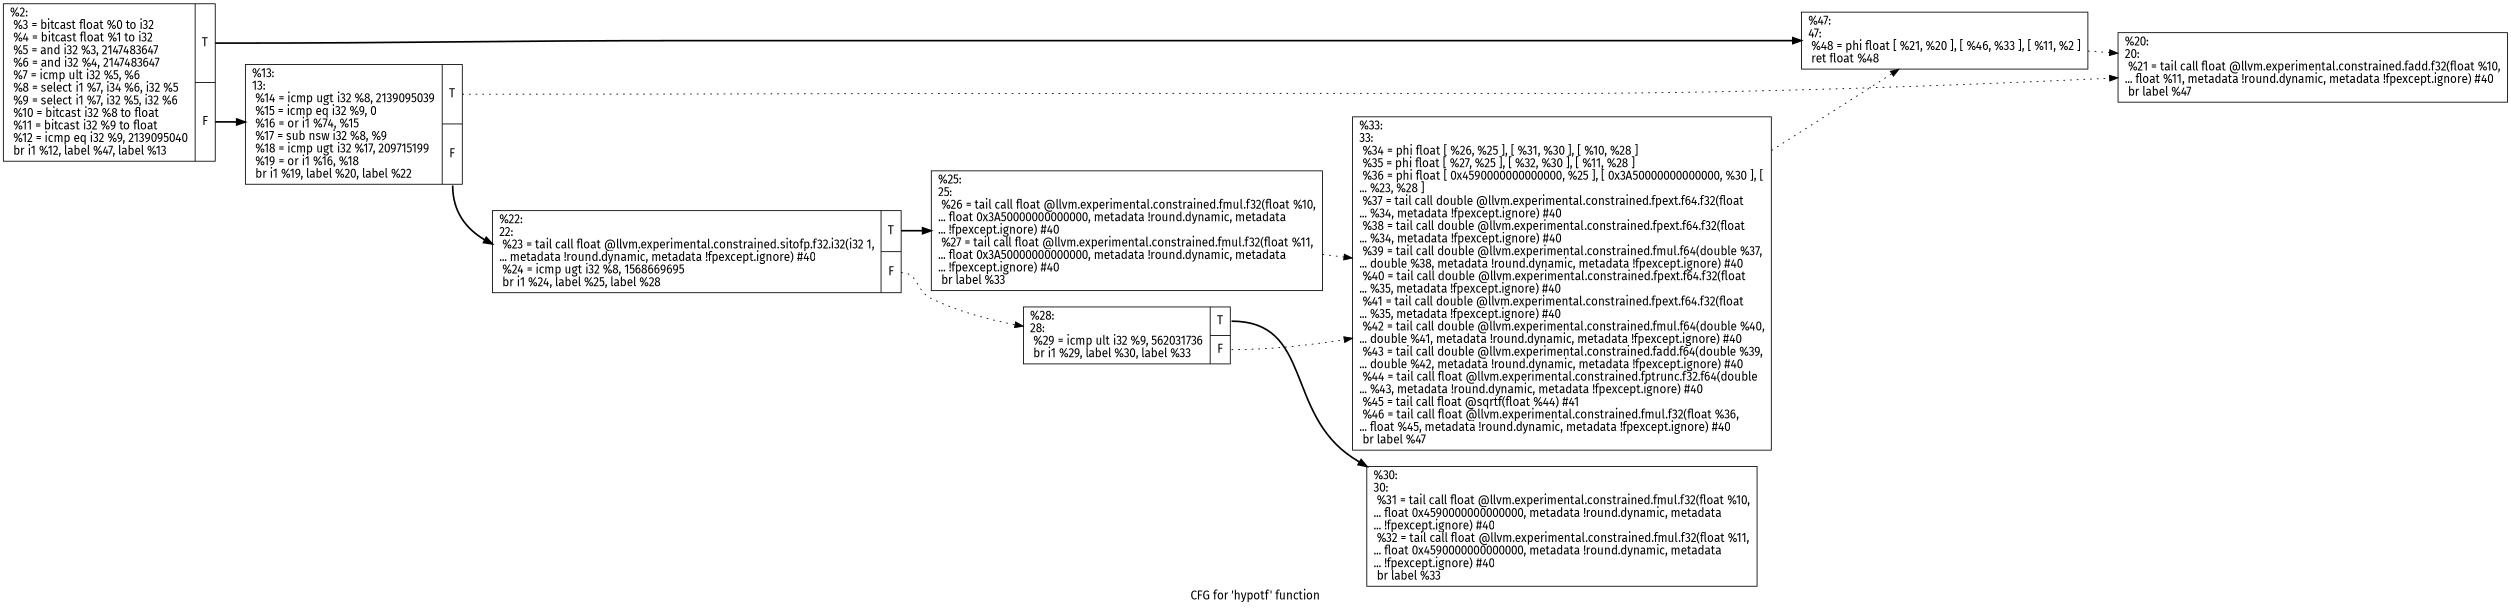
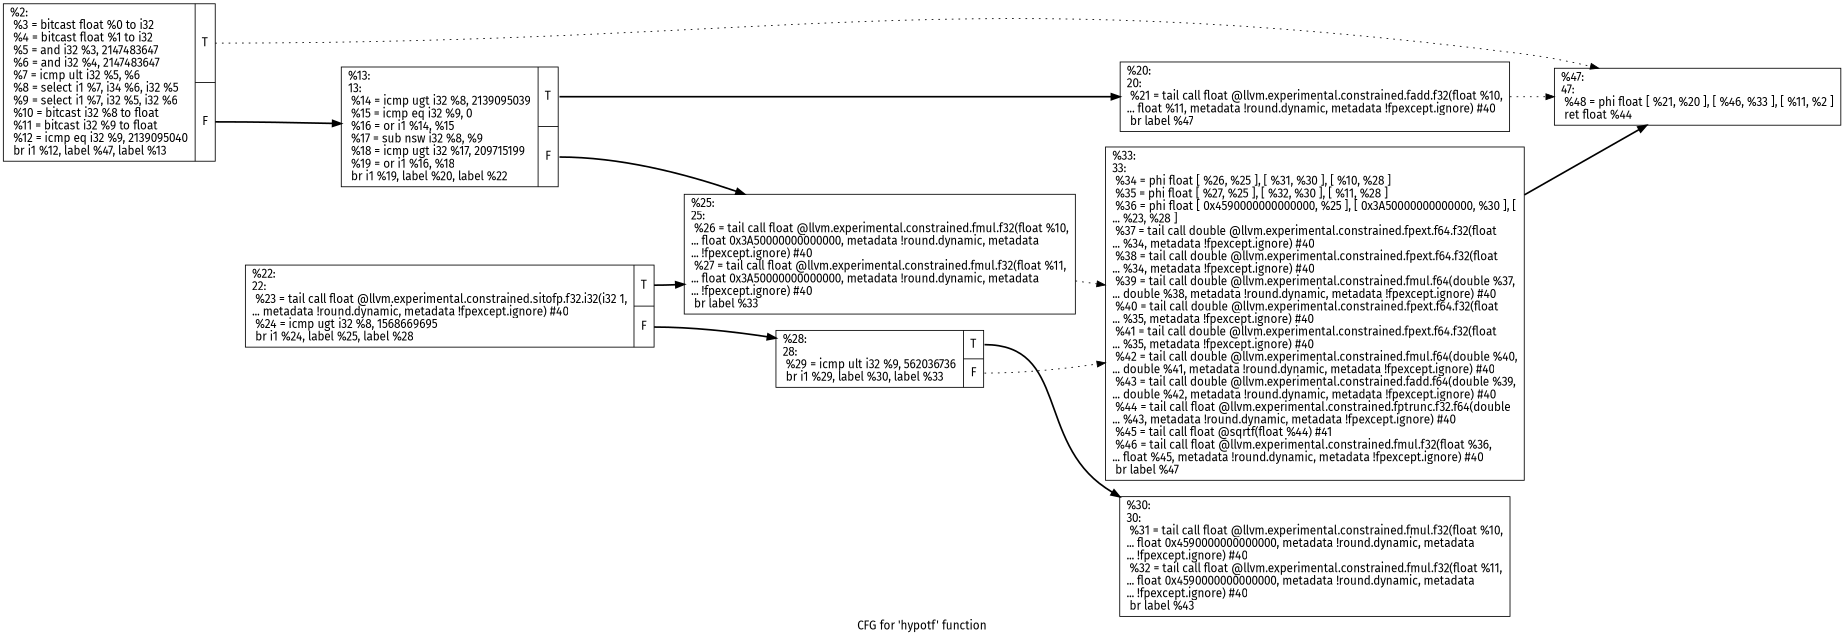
(1004, 41) -> (904, 21)
(2099, 52) -> (1528, 97)
(1844, 59) -> (1597, 115)
(1286, 93) -> (835, 97)
(1832, 112) -> (1582, 162)
(306, 124) -> (401, 126)
(461, 217) -> (649, 167)
(953, 308) -> (711, 330)
(1117, 341) -> (870, 365)
(1407, 576) -> (1161, 606)
